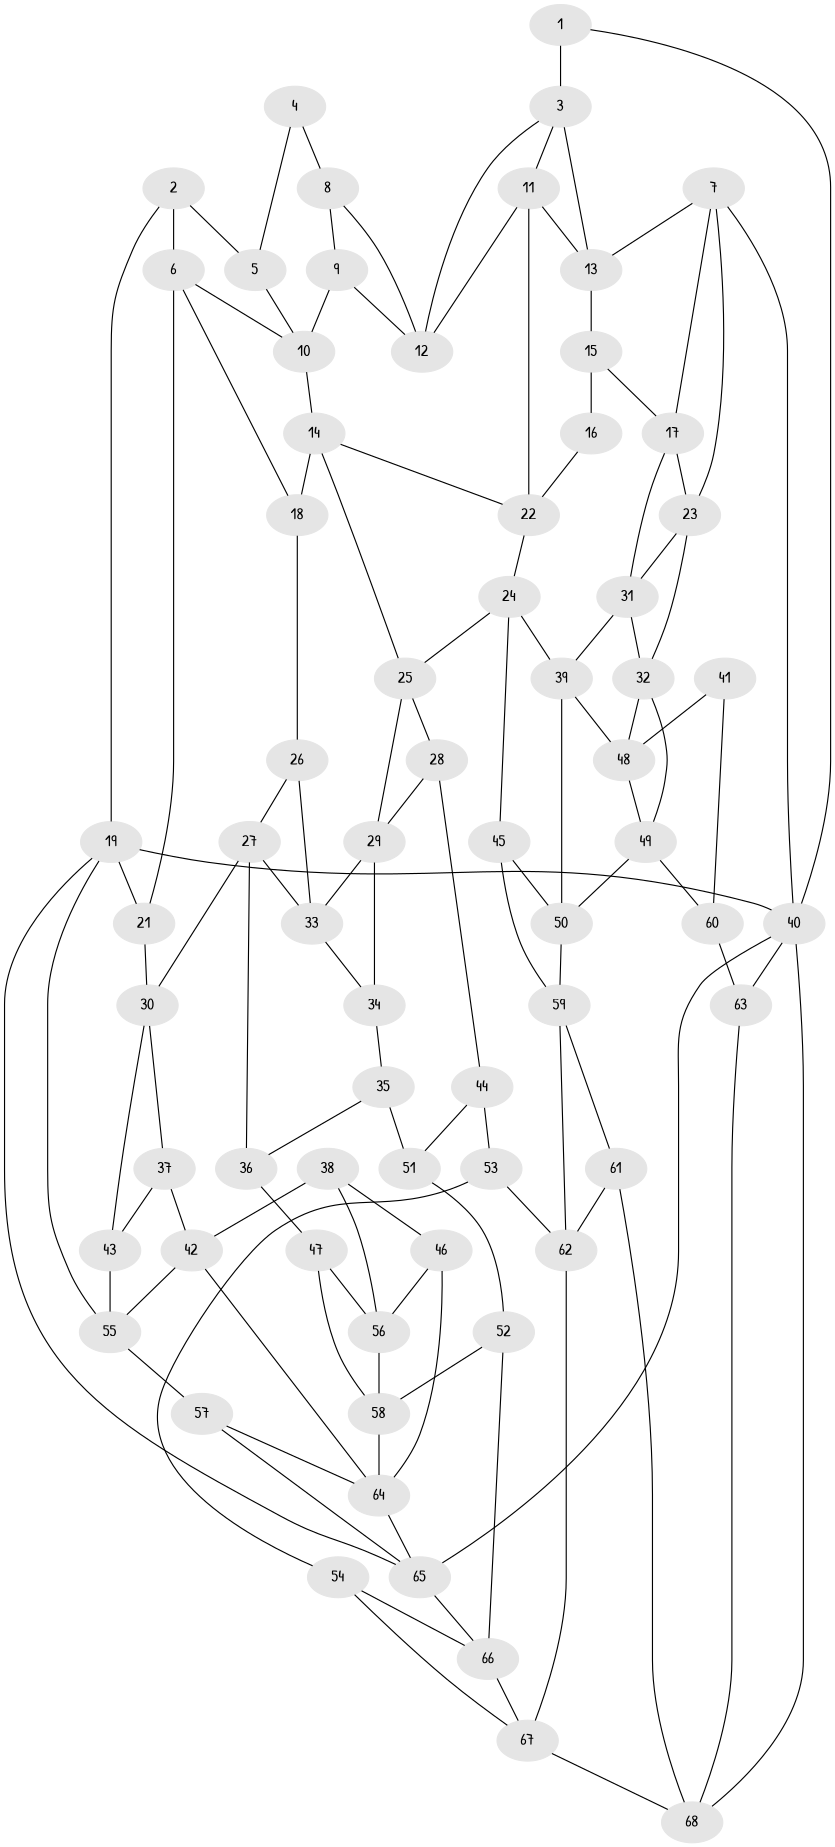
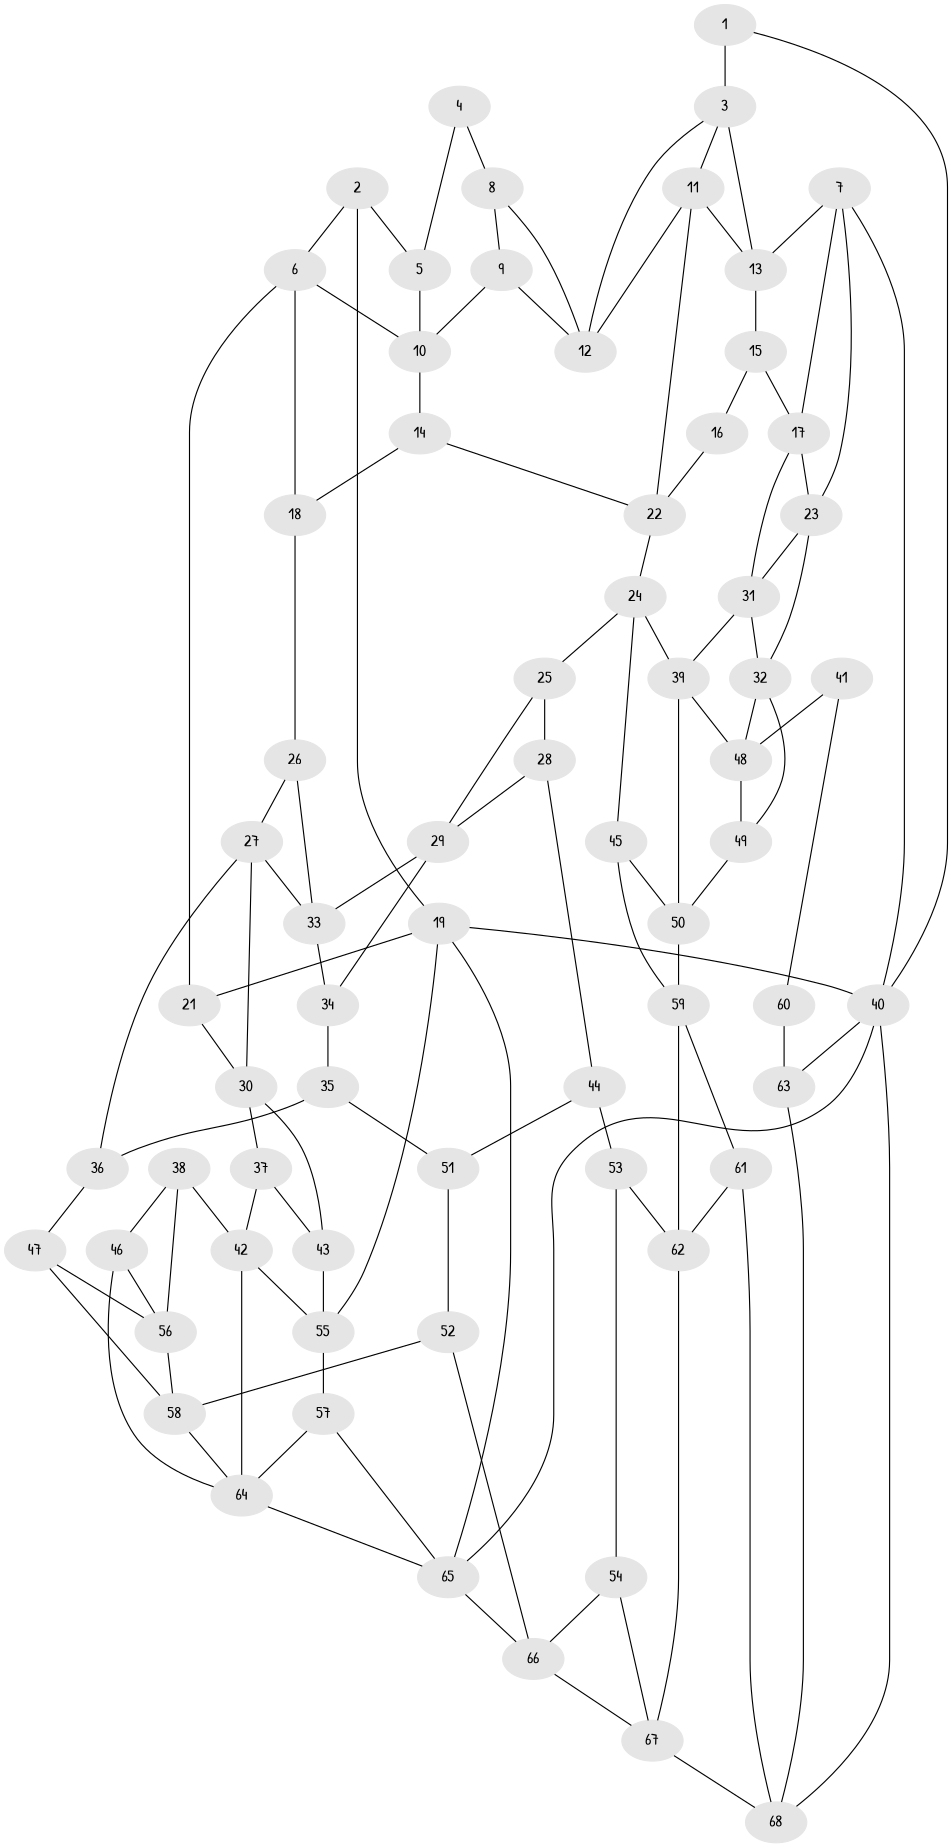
(361, 556) -> none
(675, 878) -> none
